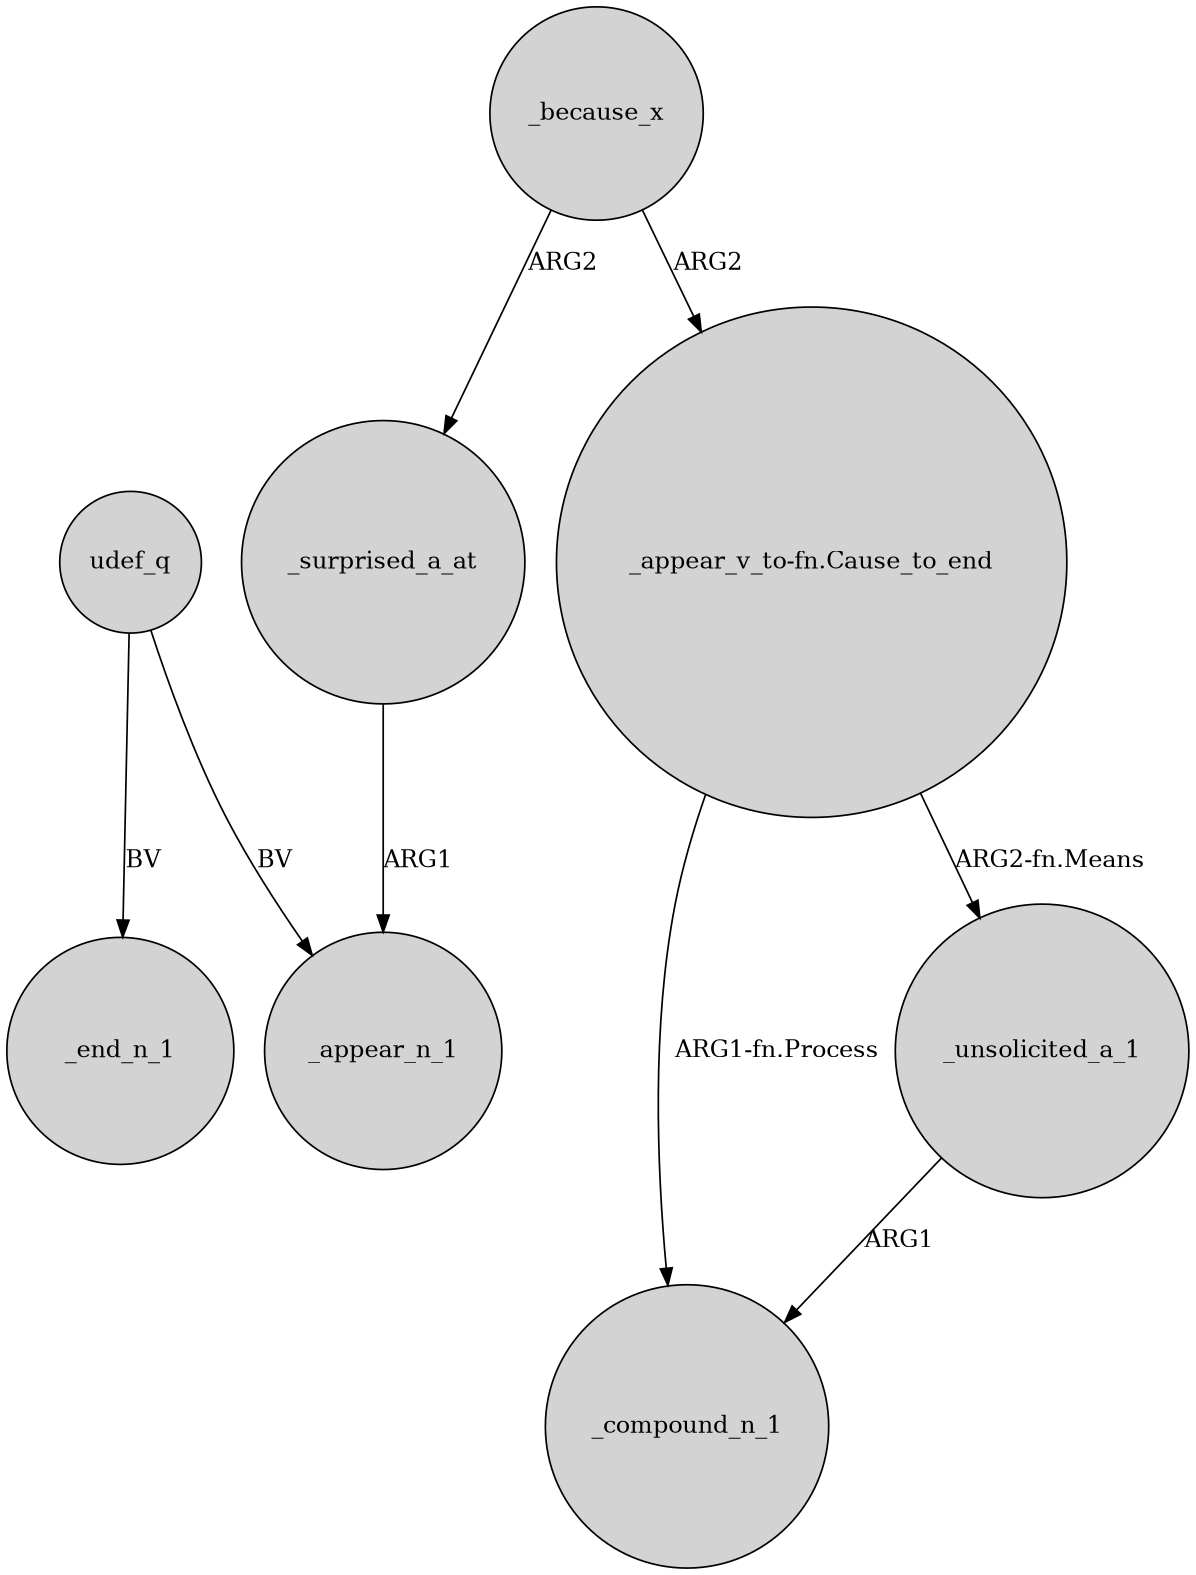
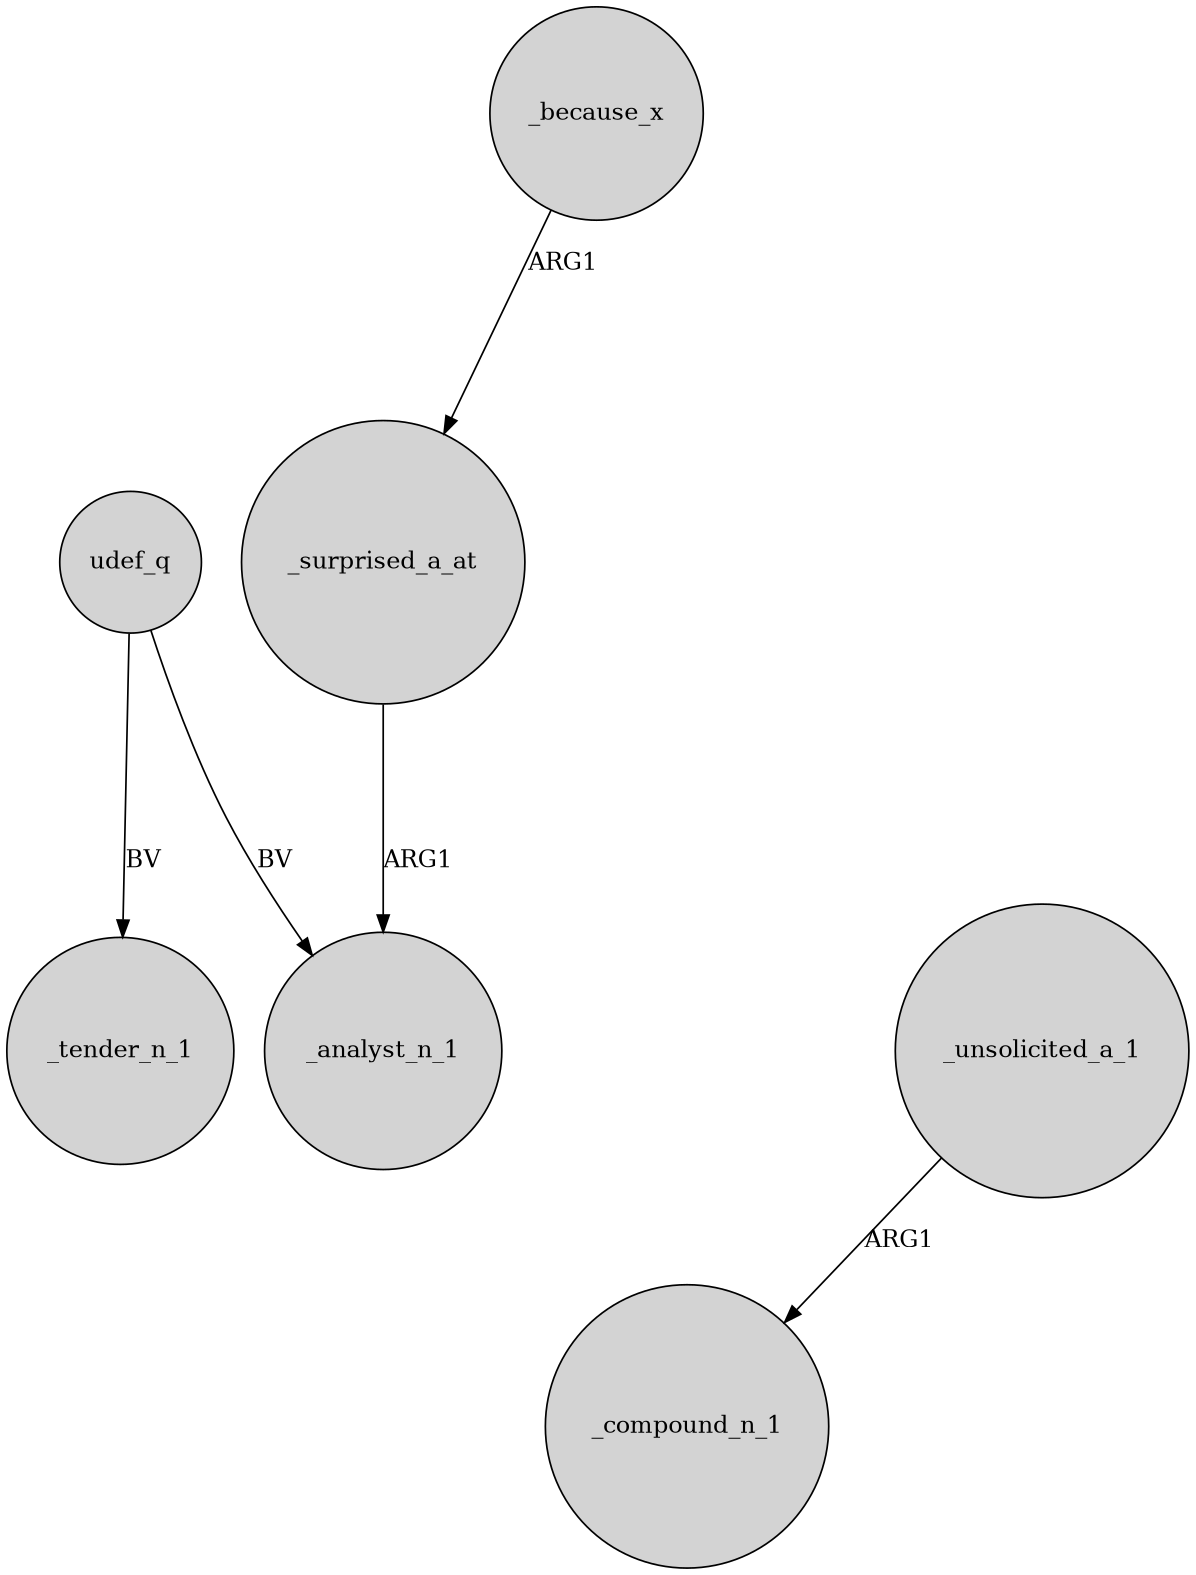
(563, 264) -> (563, 264)
(812, 562) -> none
(120, 1051) -> (120, 1051)
(383, 1051) -> (383, 1051)
